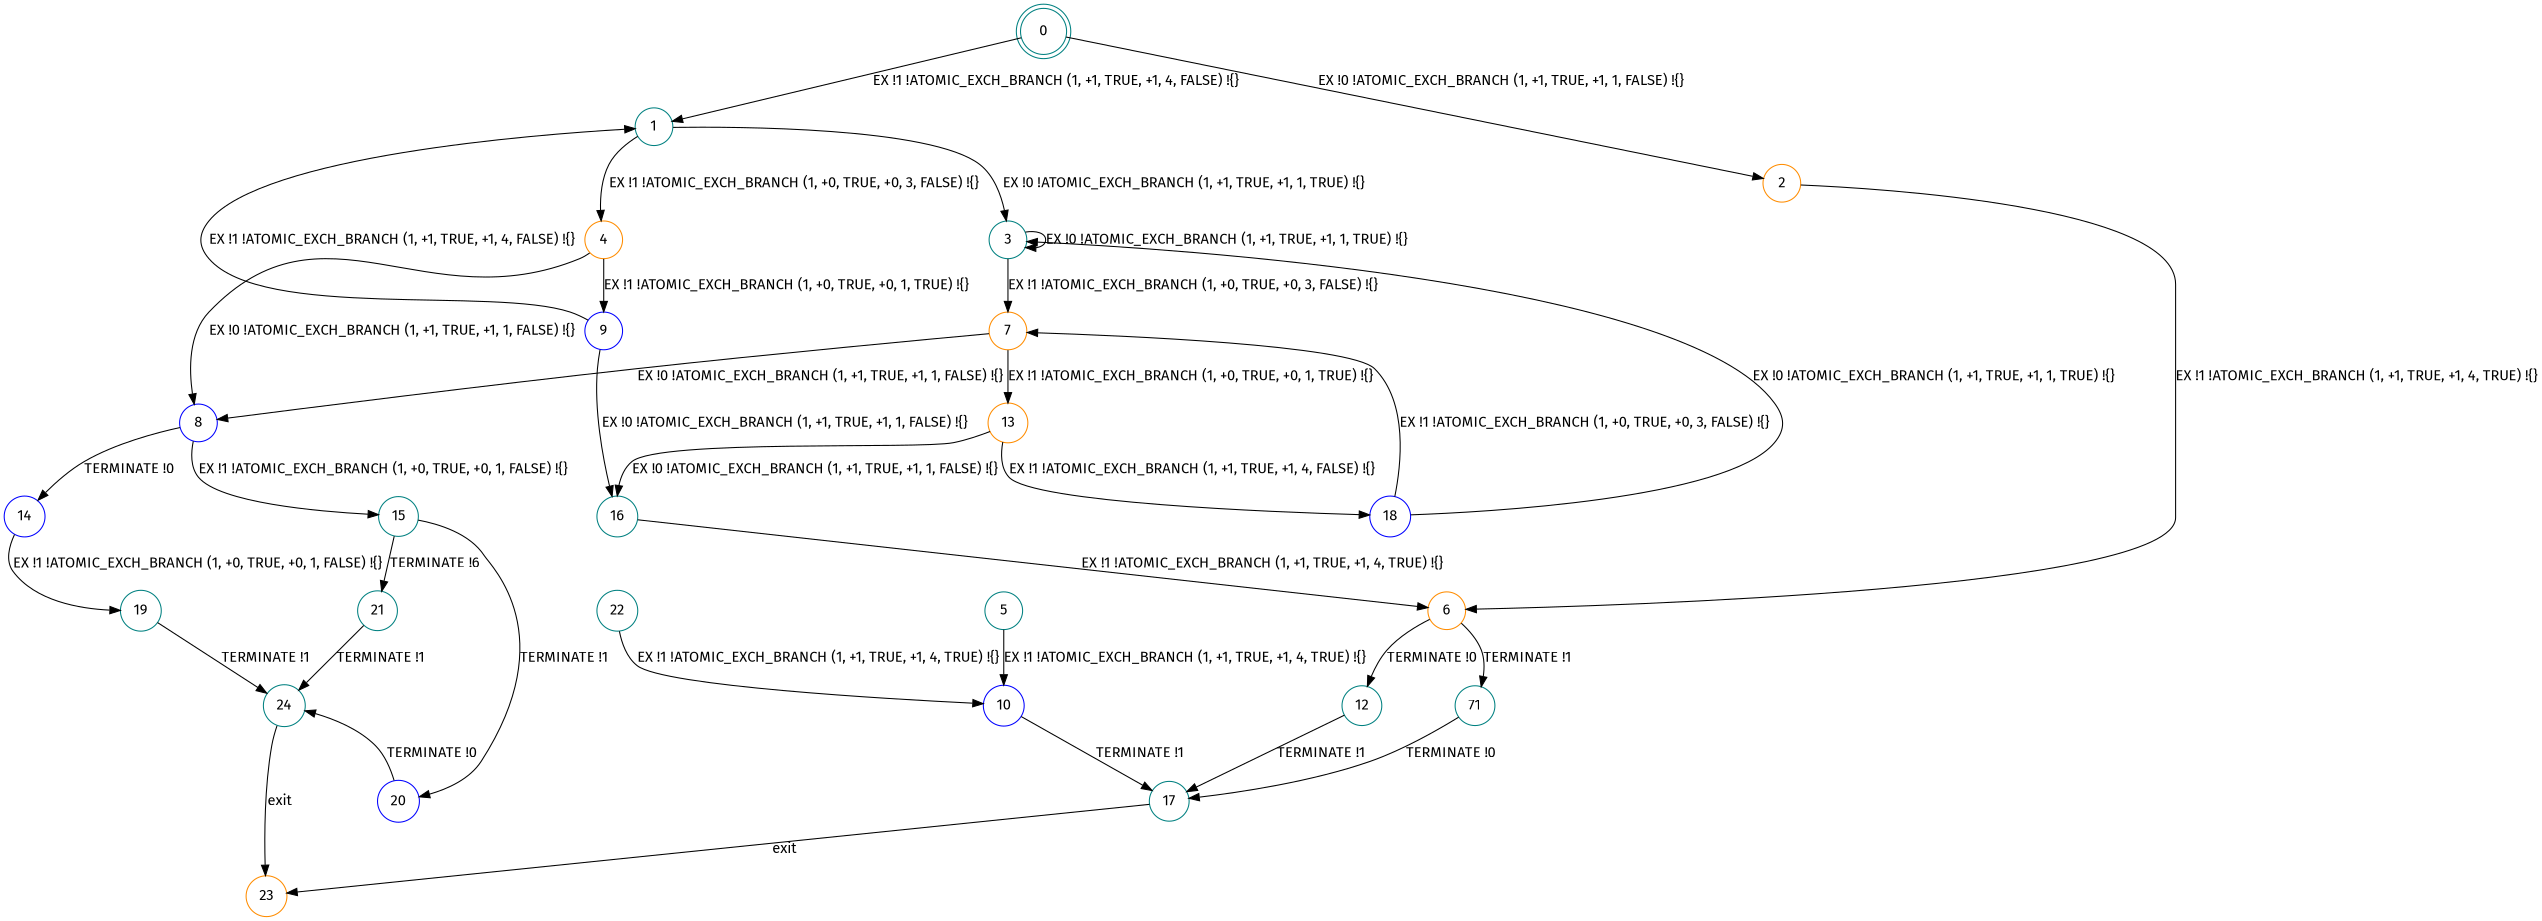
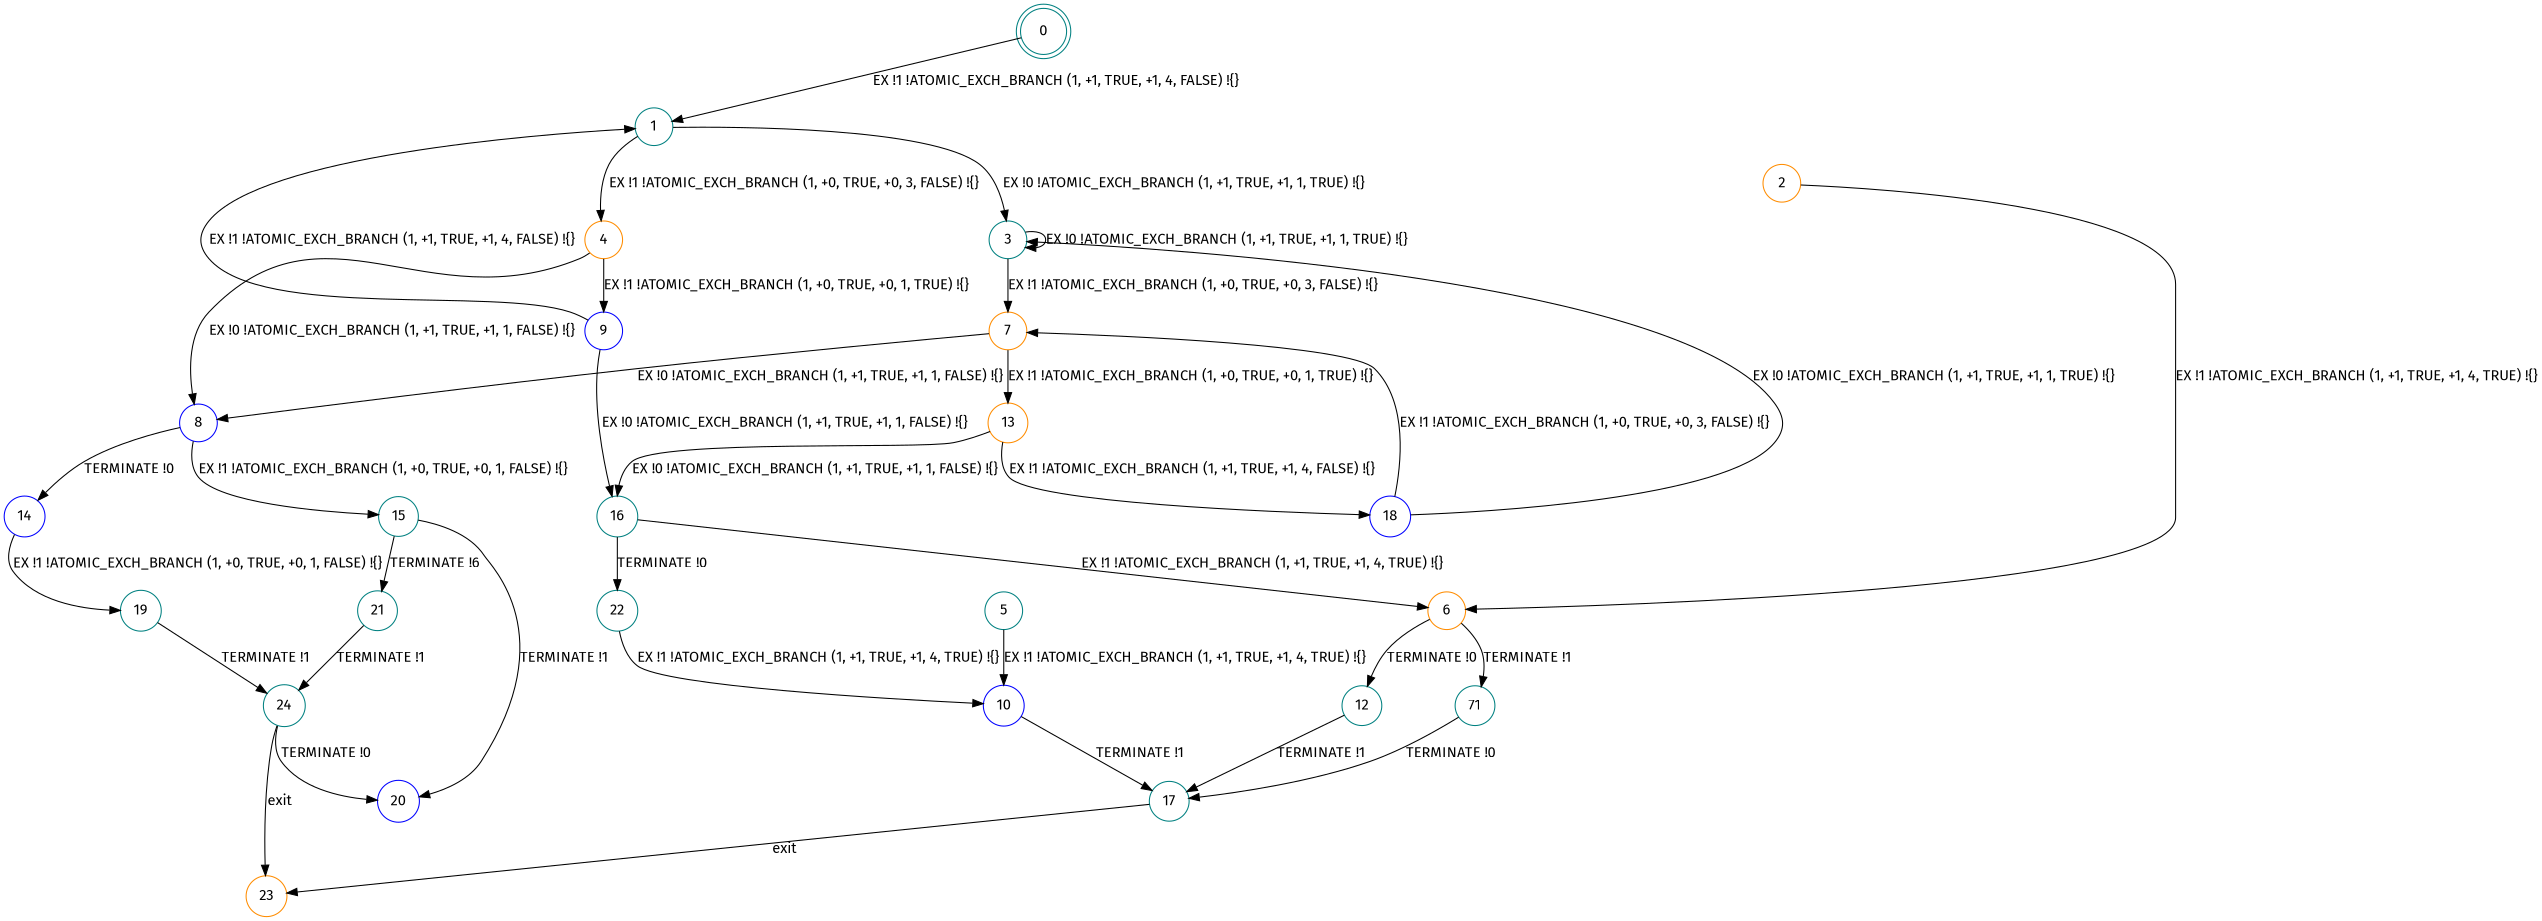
(1409, 107) -> none
none -> (617, 558)
(364, 736) -> (303, 781)
